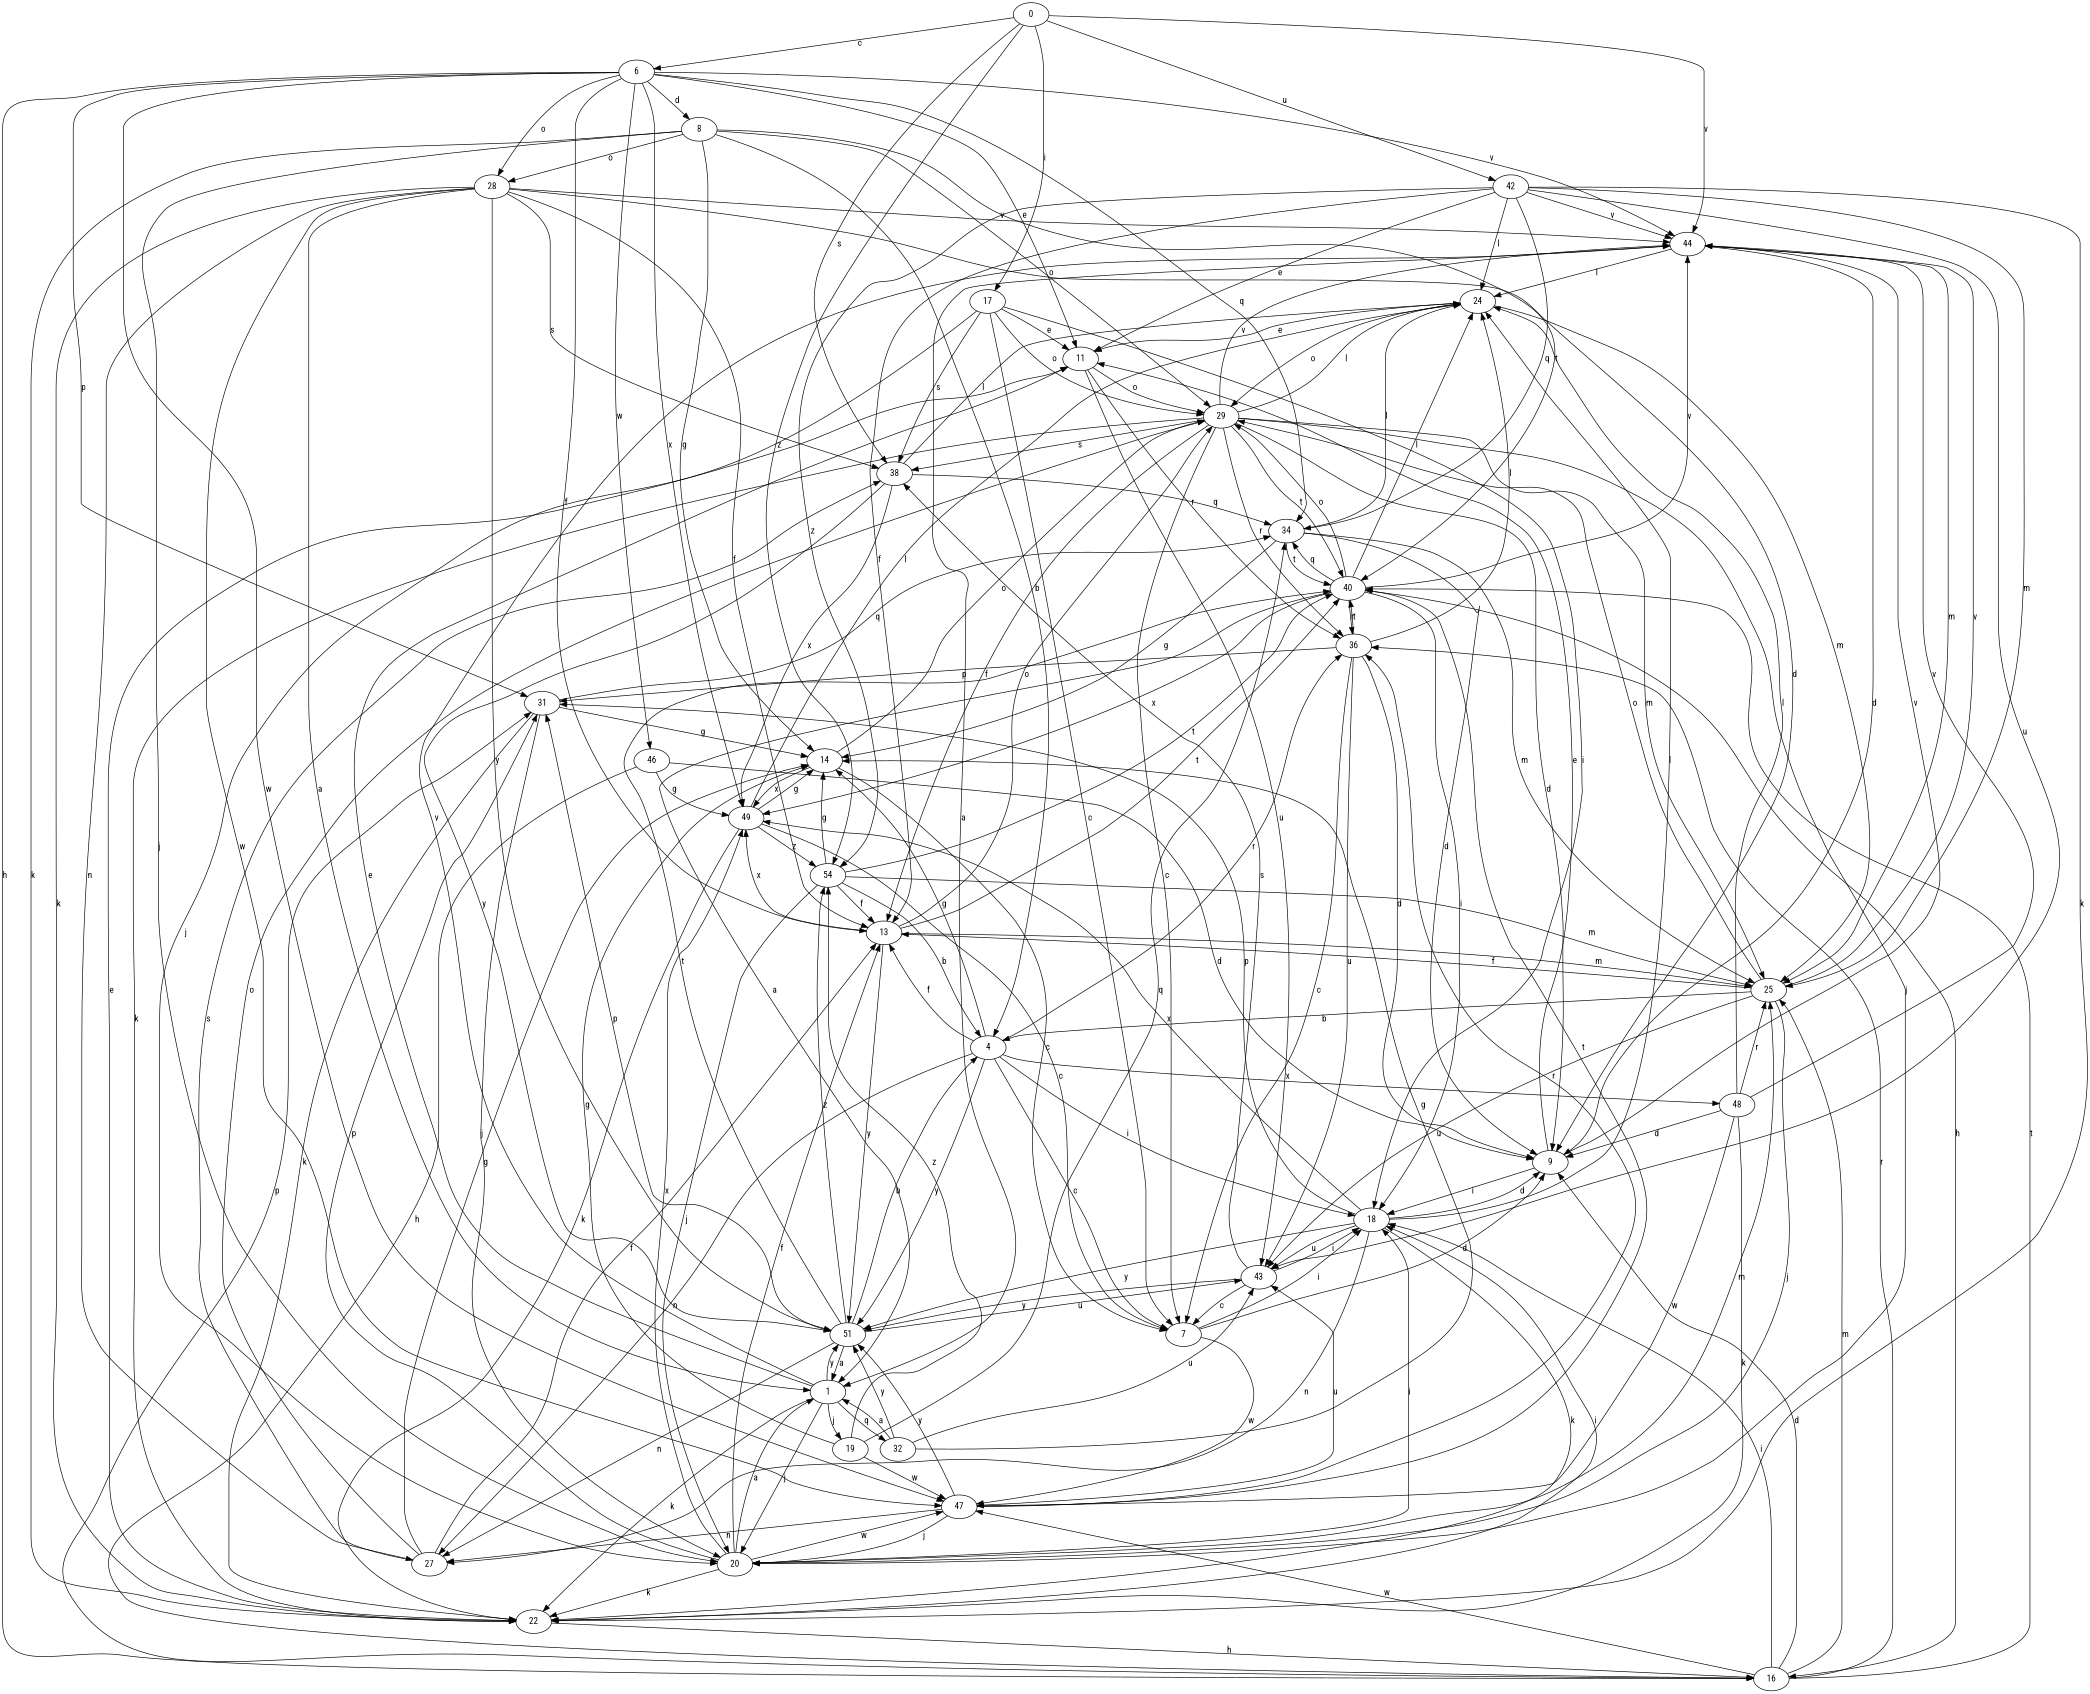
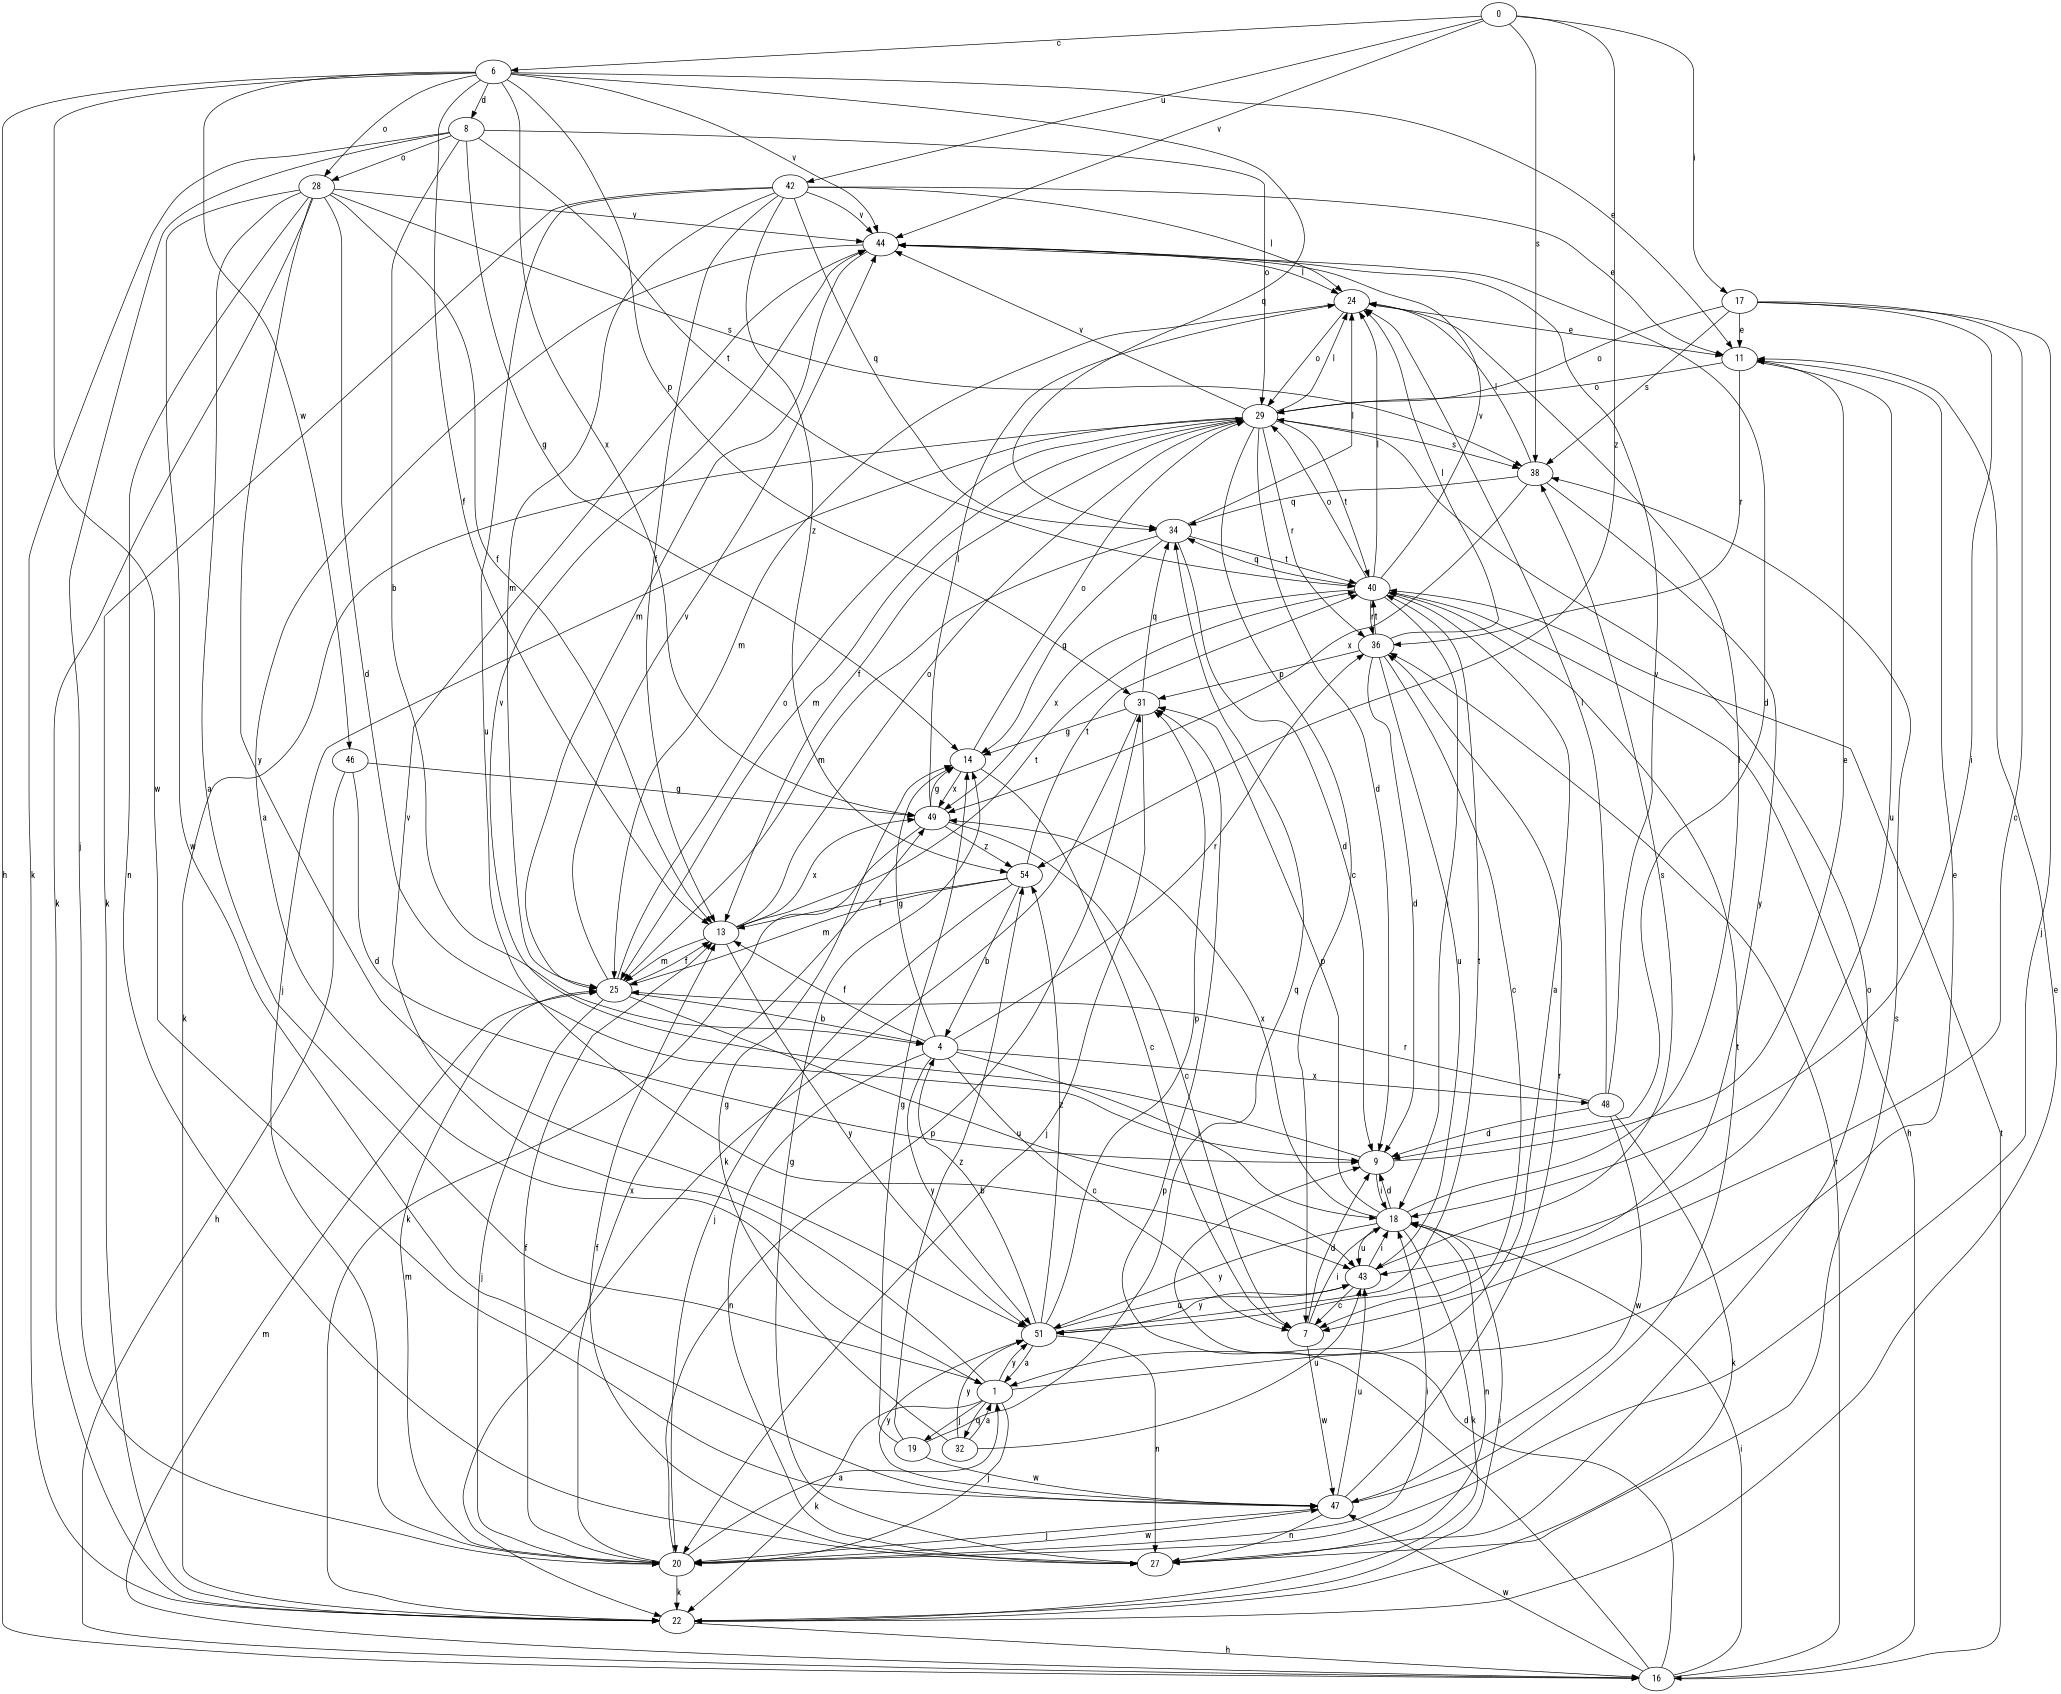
(822, 822) -> none
